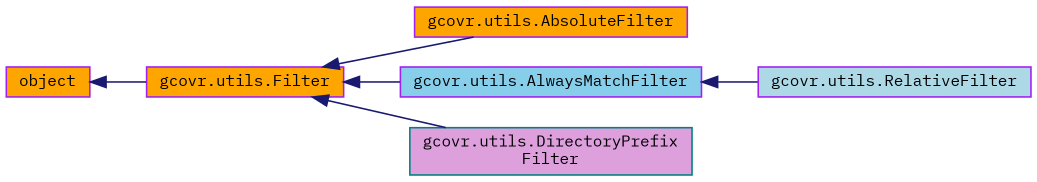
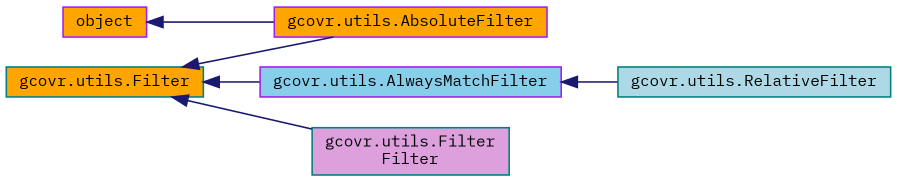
(126, 82) -> (219, 22)
(245, 82) -> (105, 82)
(895, 82) -> (754, 82)
(551, 151) -> (411, 151)
